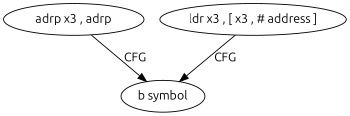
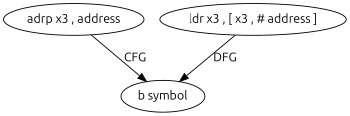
(74, 19) -> (74, 19)
(225, 58) -> (225, 58)
